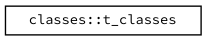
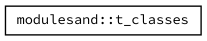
(103, 21) -> (103, 21)
